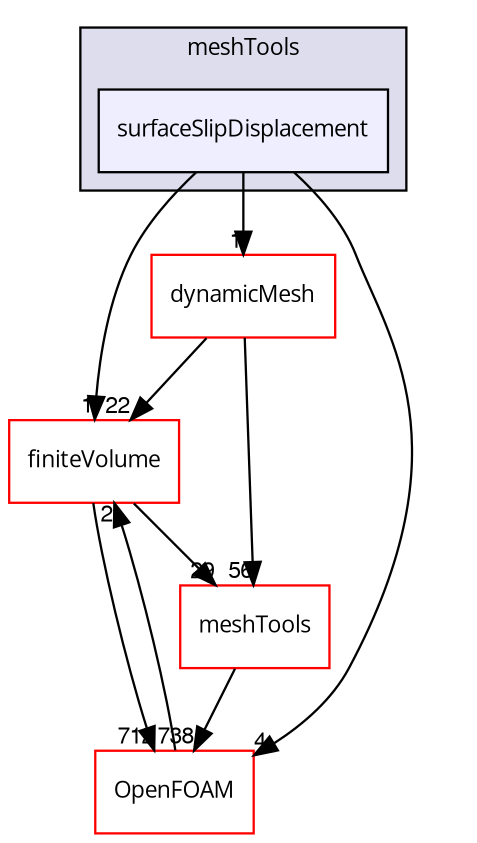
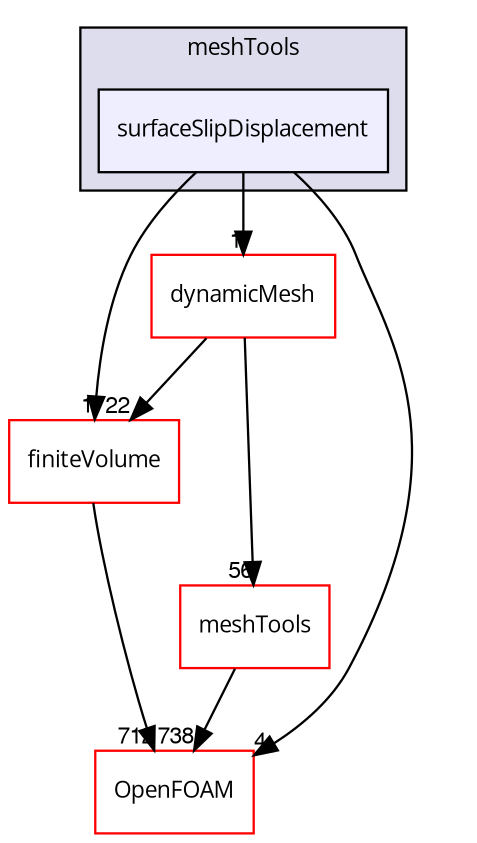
(166, 536) -> none
(152, 637) -> none
